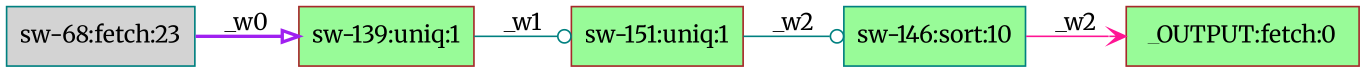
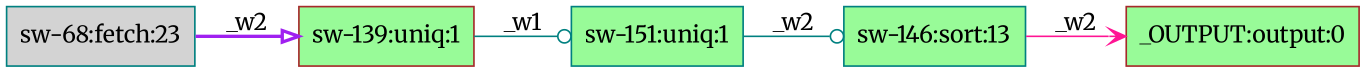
(247, 24) -> (247, 24)
(657, 36) -> (657, 36)
(935, 36) -> (935, 36)
(1243, 36) -> (1243, 36)
